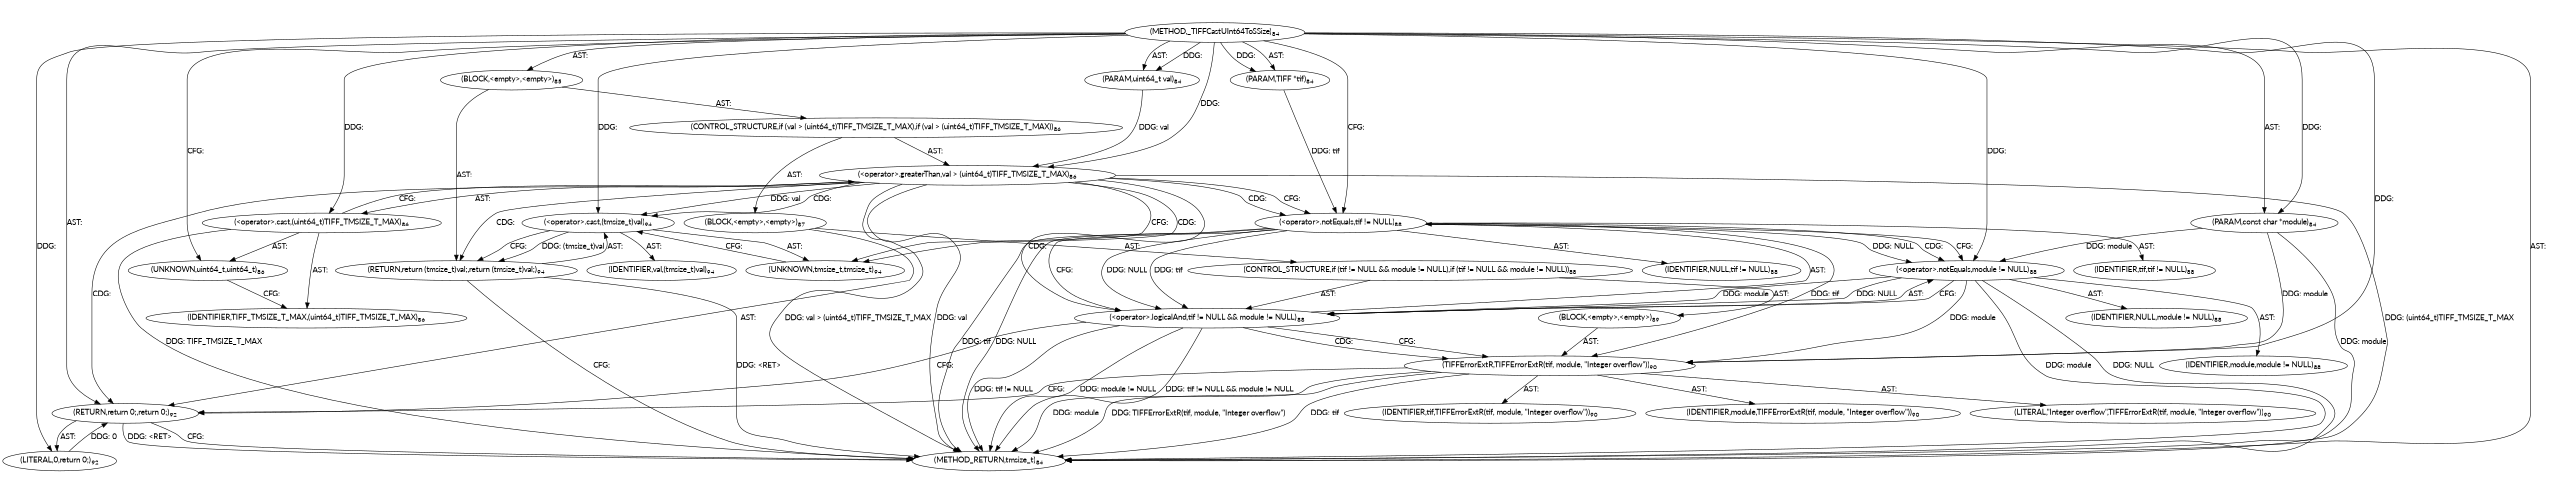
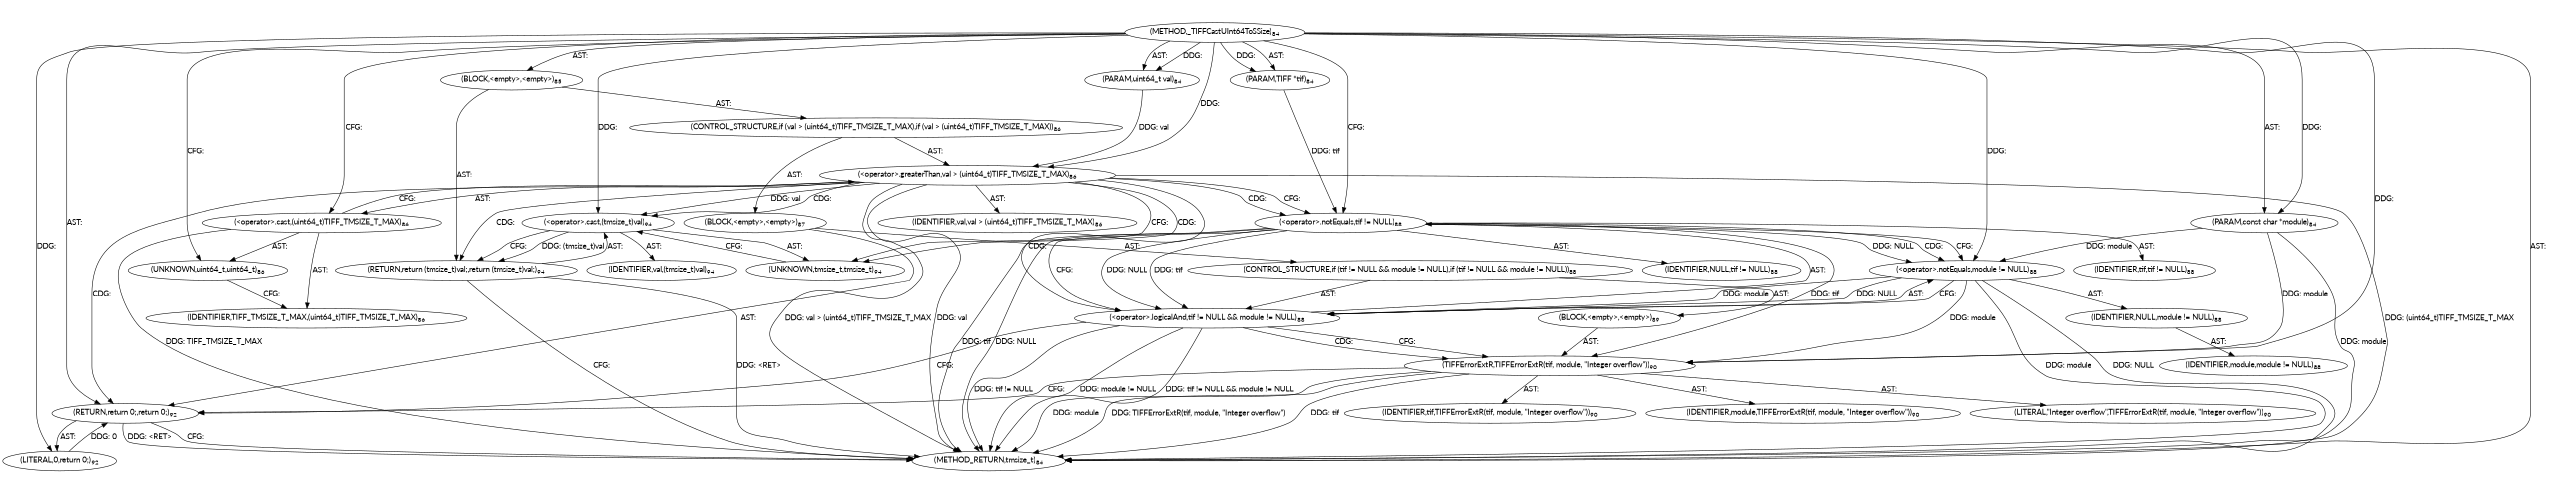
(355, 128) -> (355, 128)
none -> (1007, 223)
(2166, 292) -> (2203, 341)
